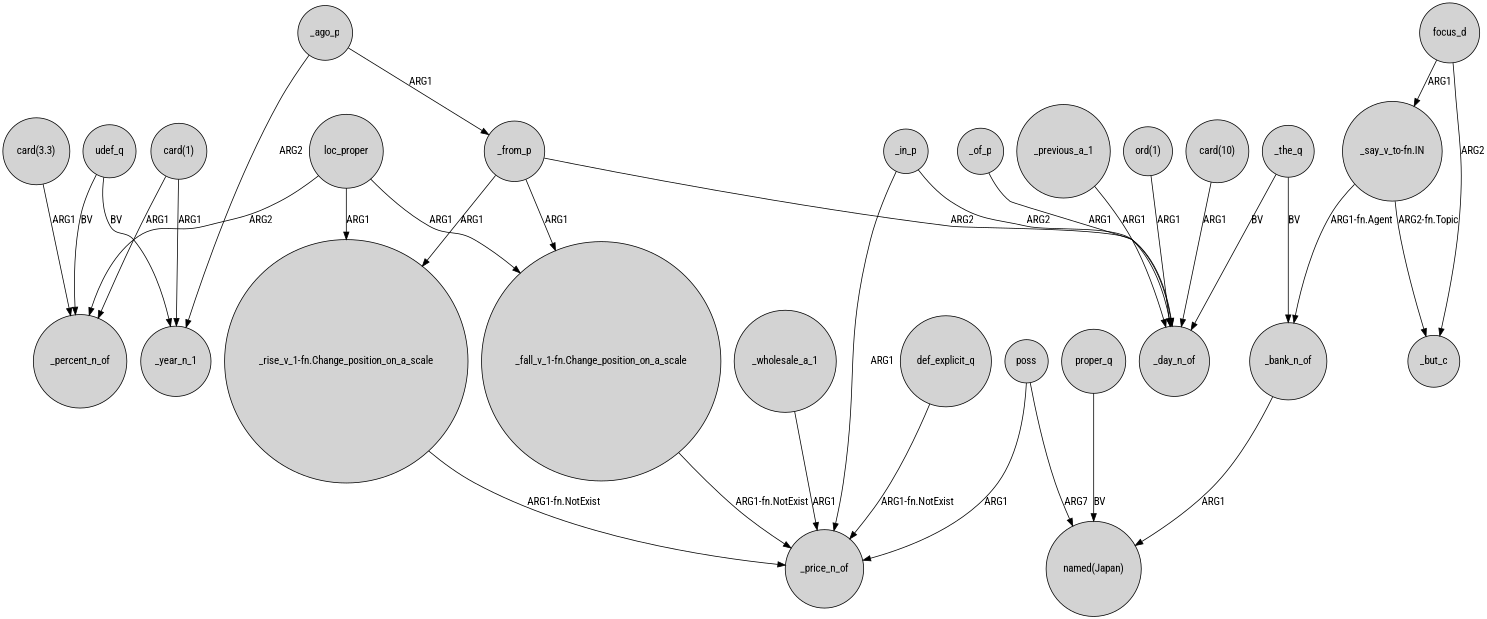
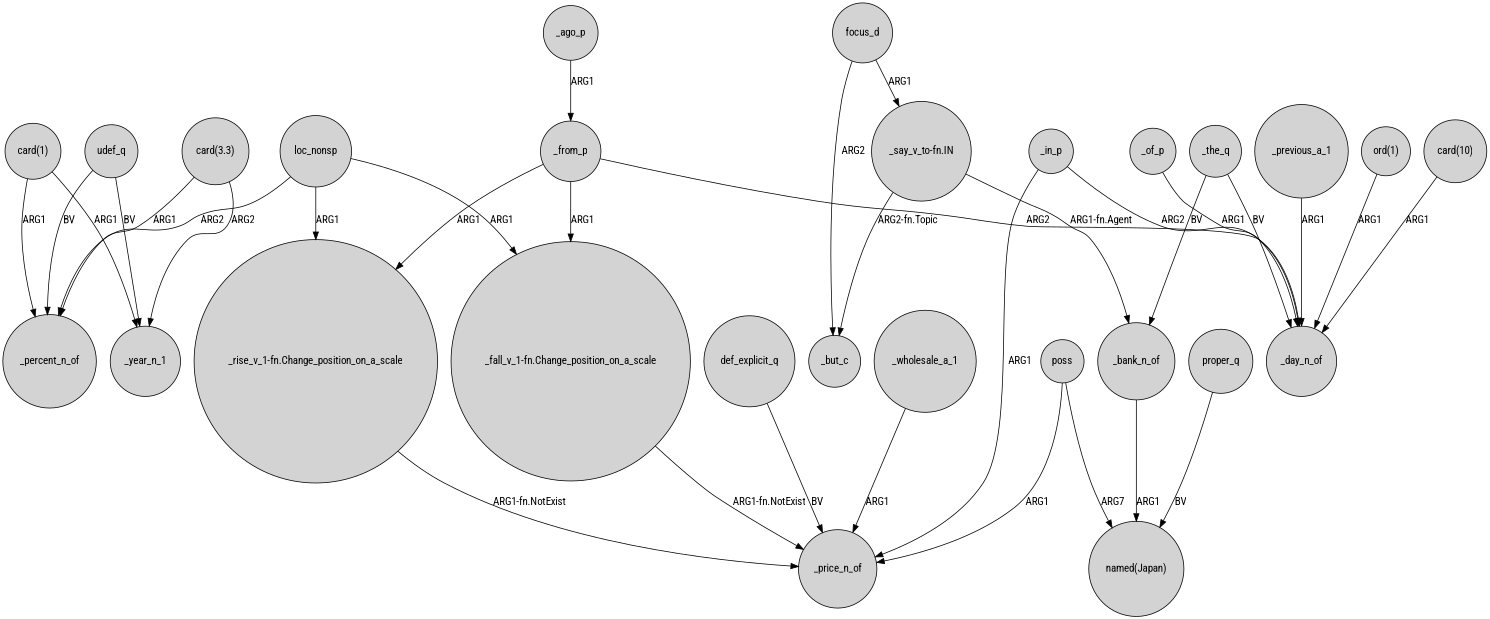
(346, 151) -> (316, 151)
(240, 183) -> (188, 239)
(918, 502) -> (817, 502)
